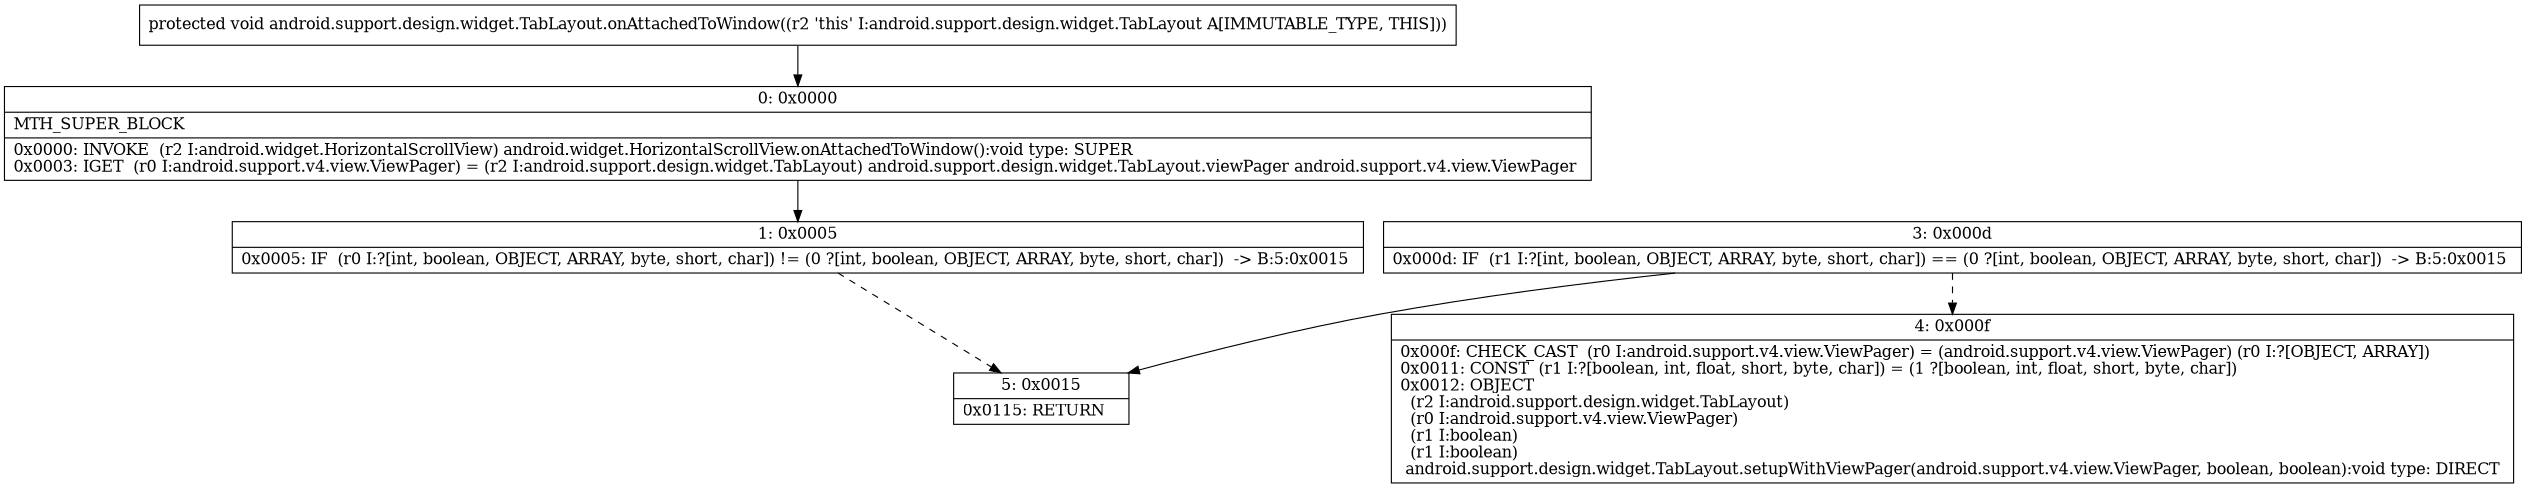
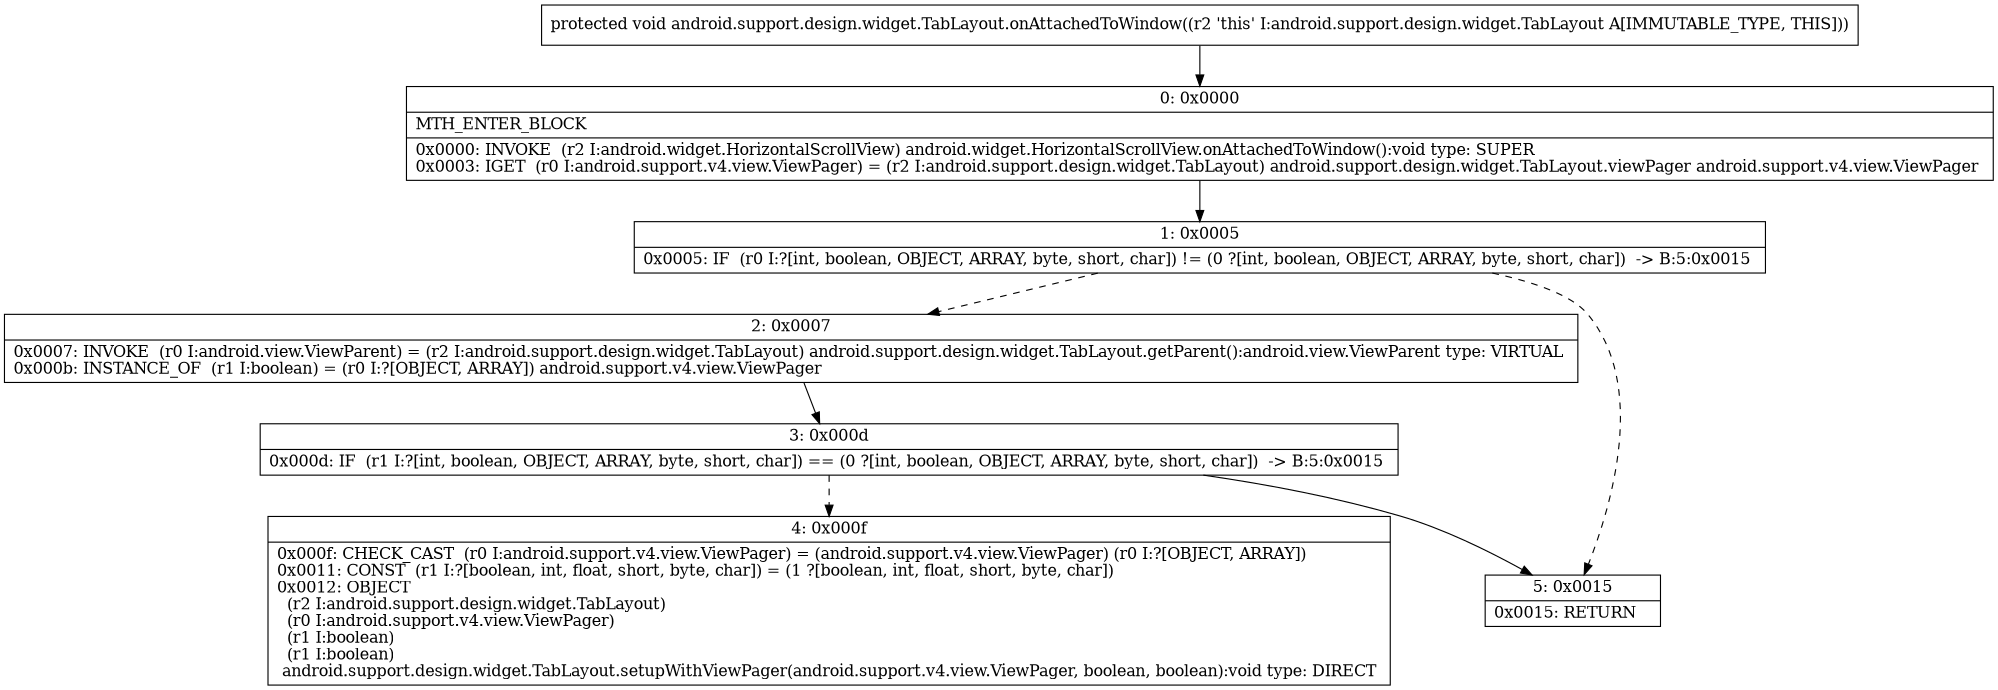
(99, 125) -> (501, 125)
none -> (791, 348)
(1041, 411) -> (1573, 613)
